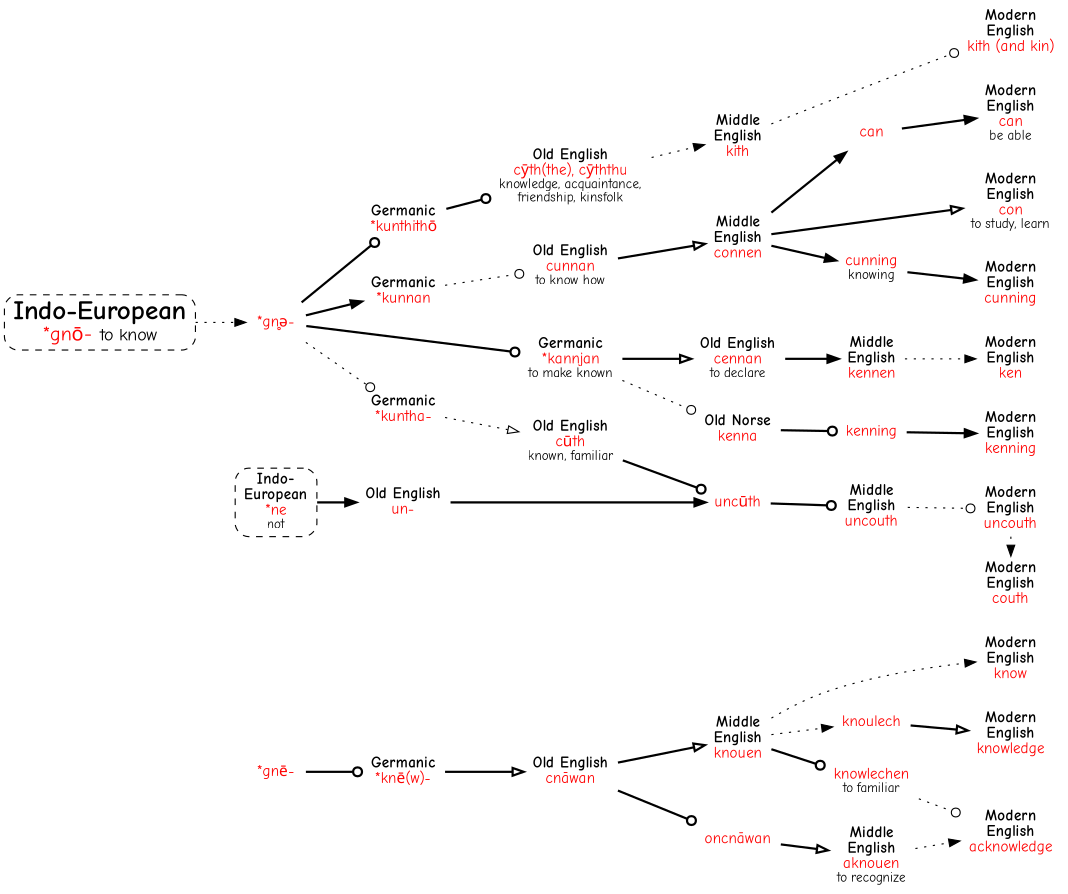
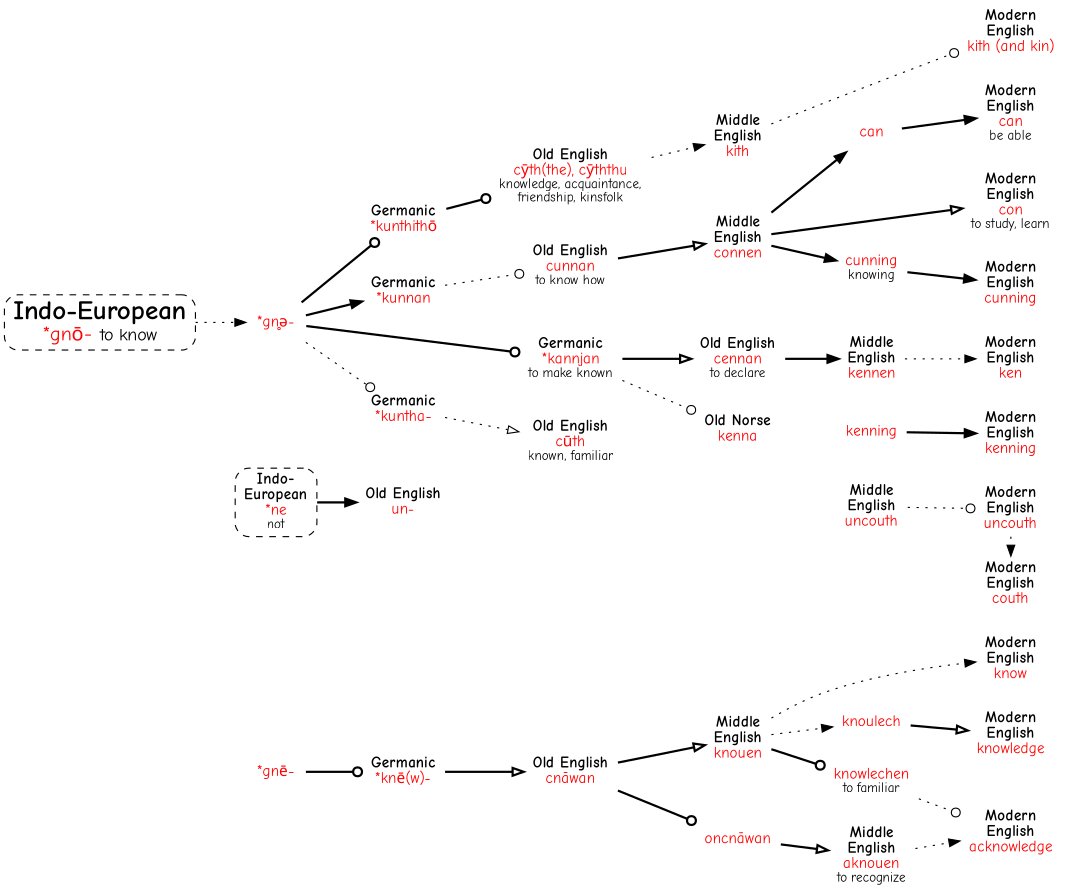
(804, 431) -> none
(738, 502) -> none
